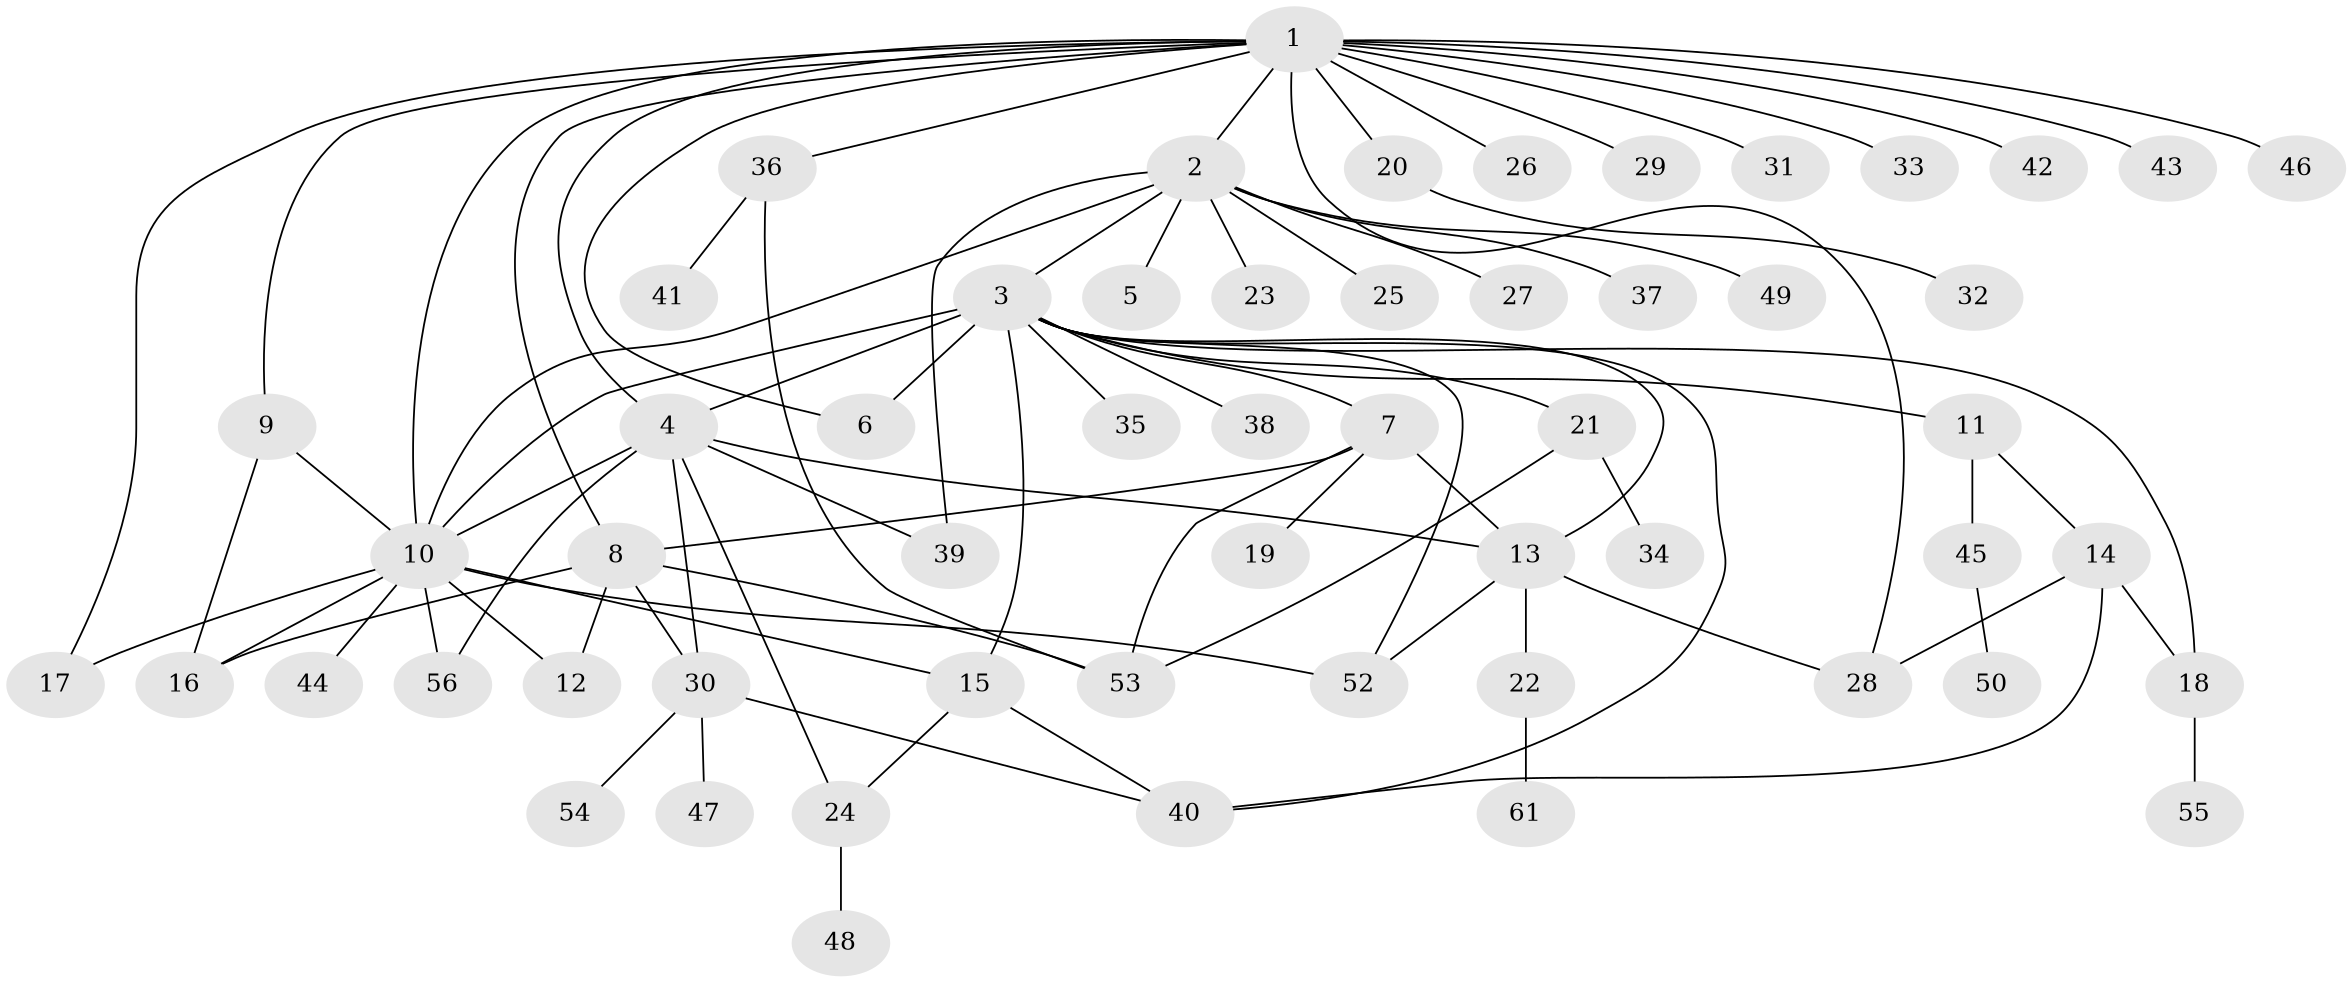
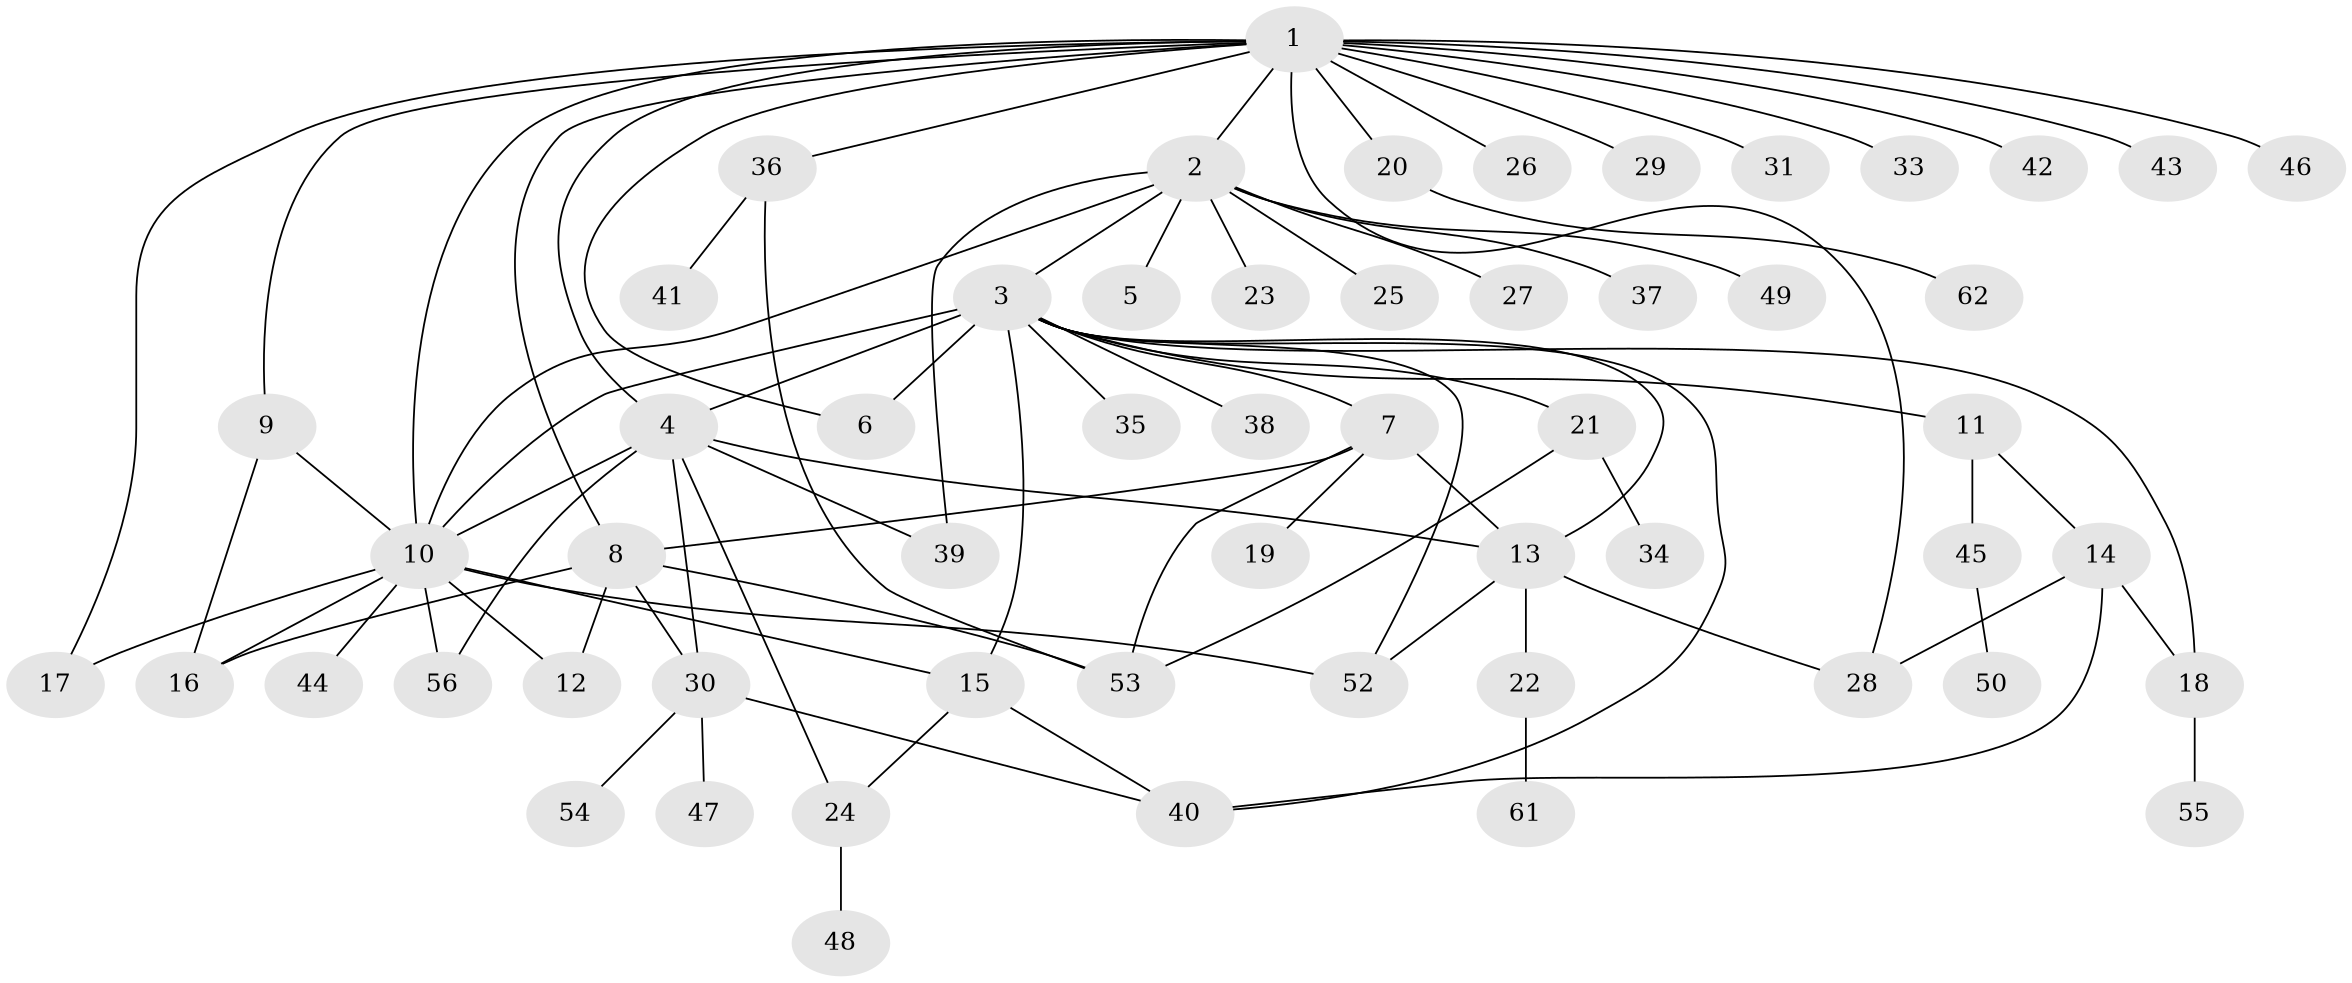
(1974, 298) -> (1974, 298)
